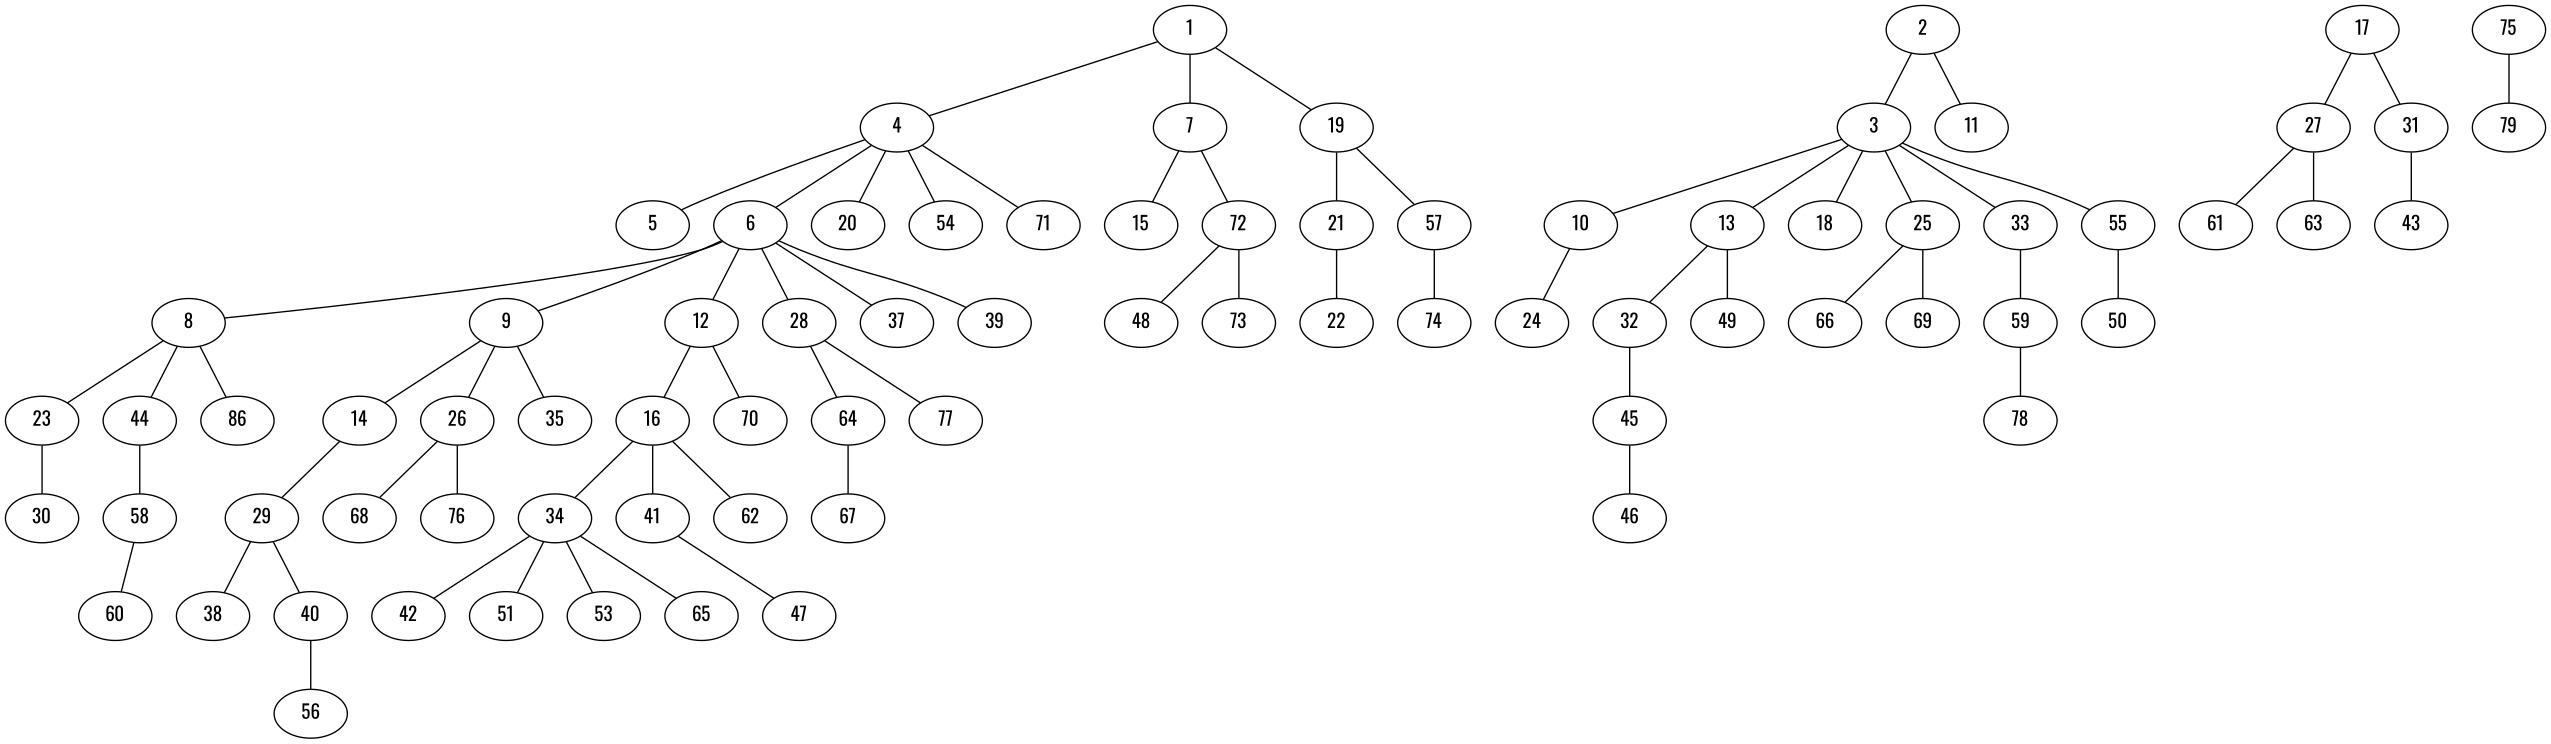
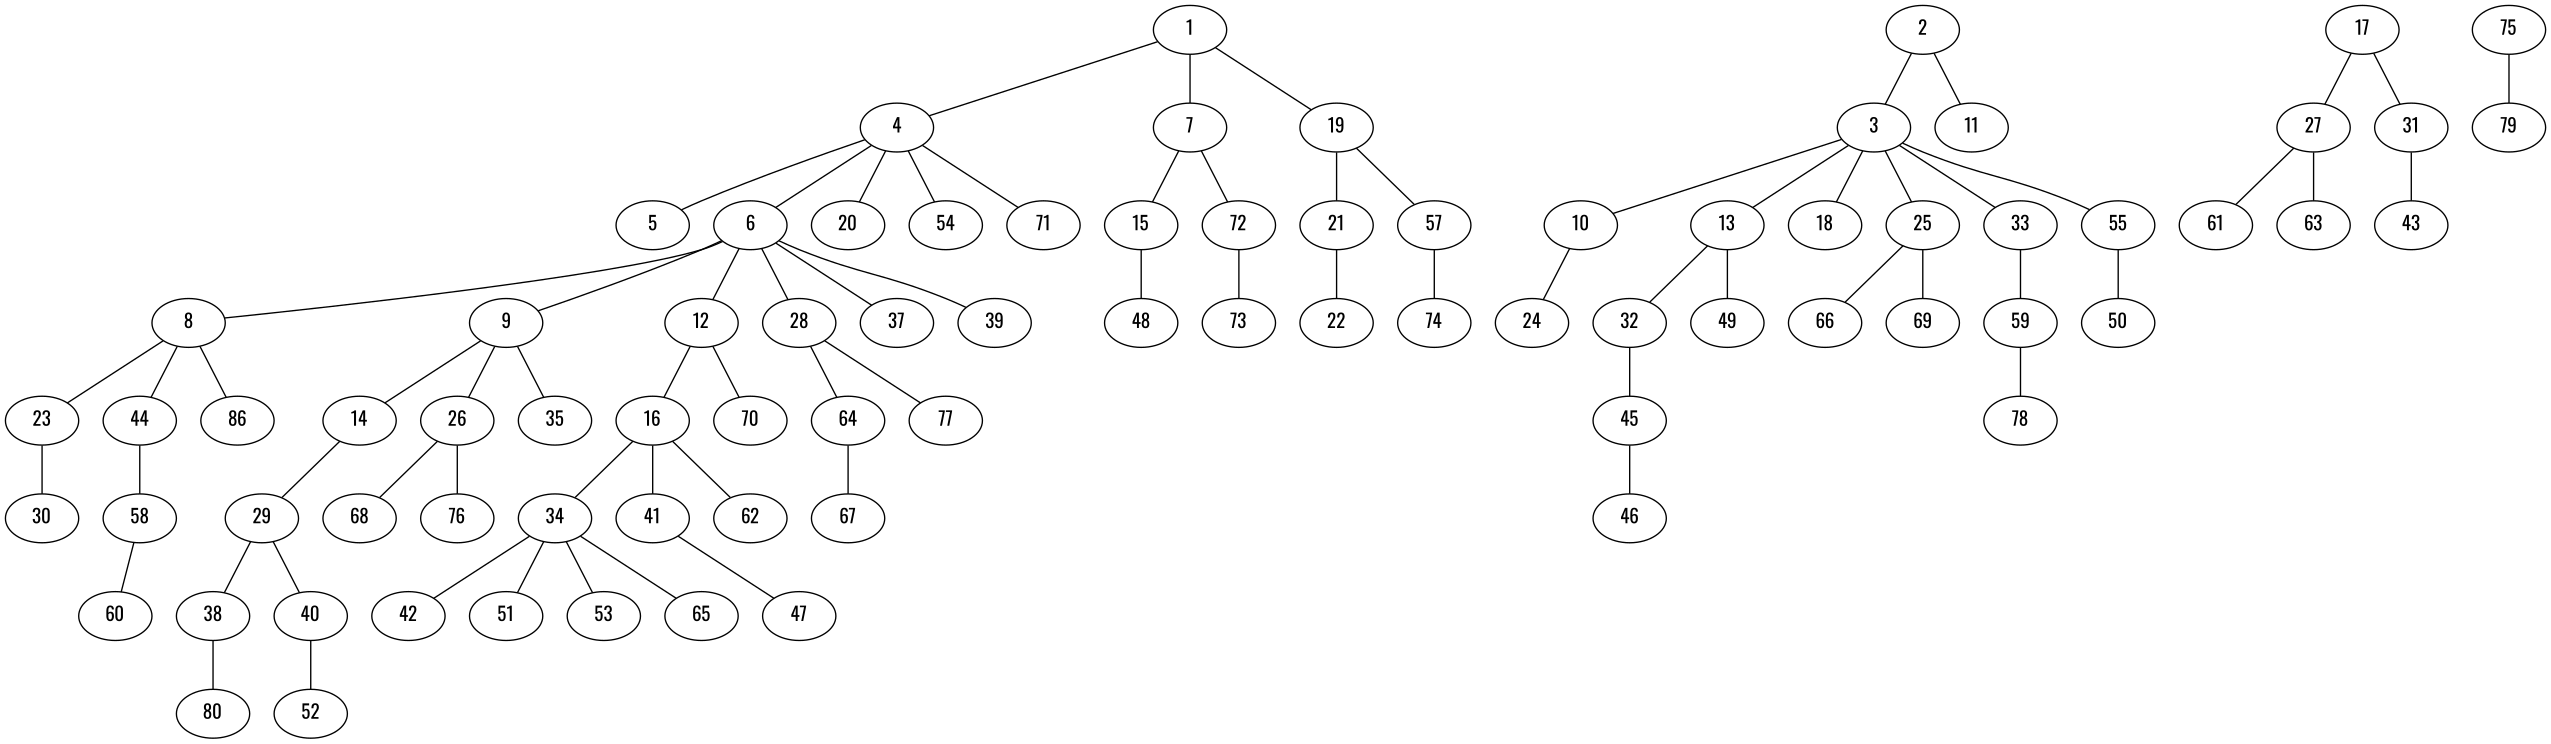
(1190, 274) -> (1141, 274)
none -> (213, 714)
(311, 714) -> (311, 714)
